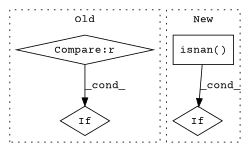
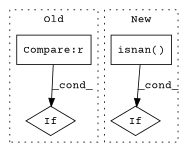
(85, 50) -> (54, 50)
